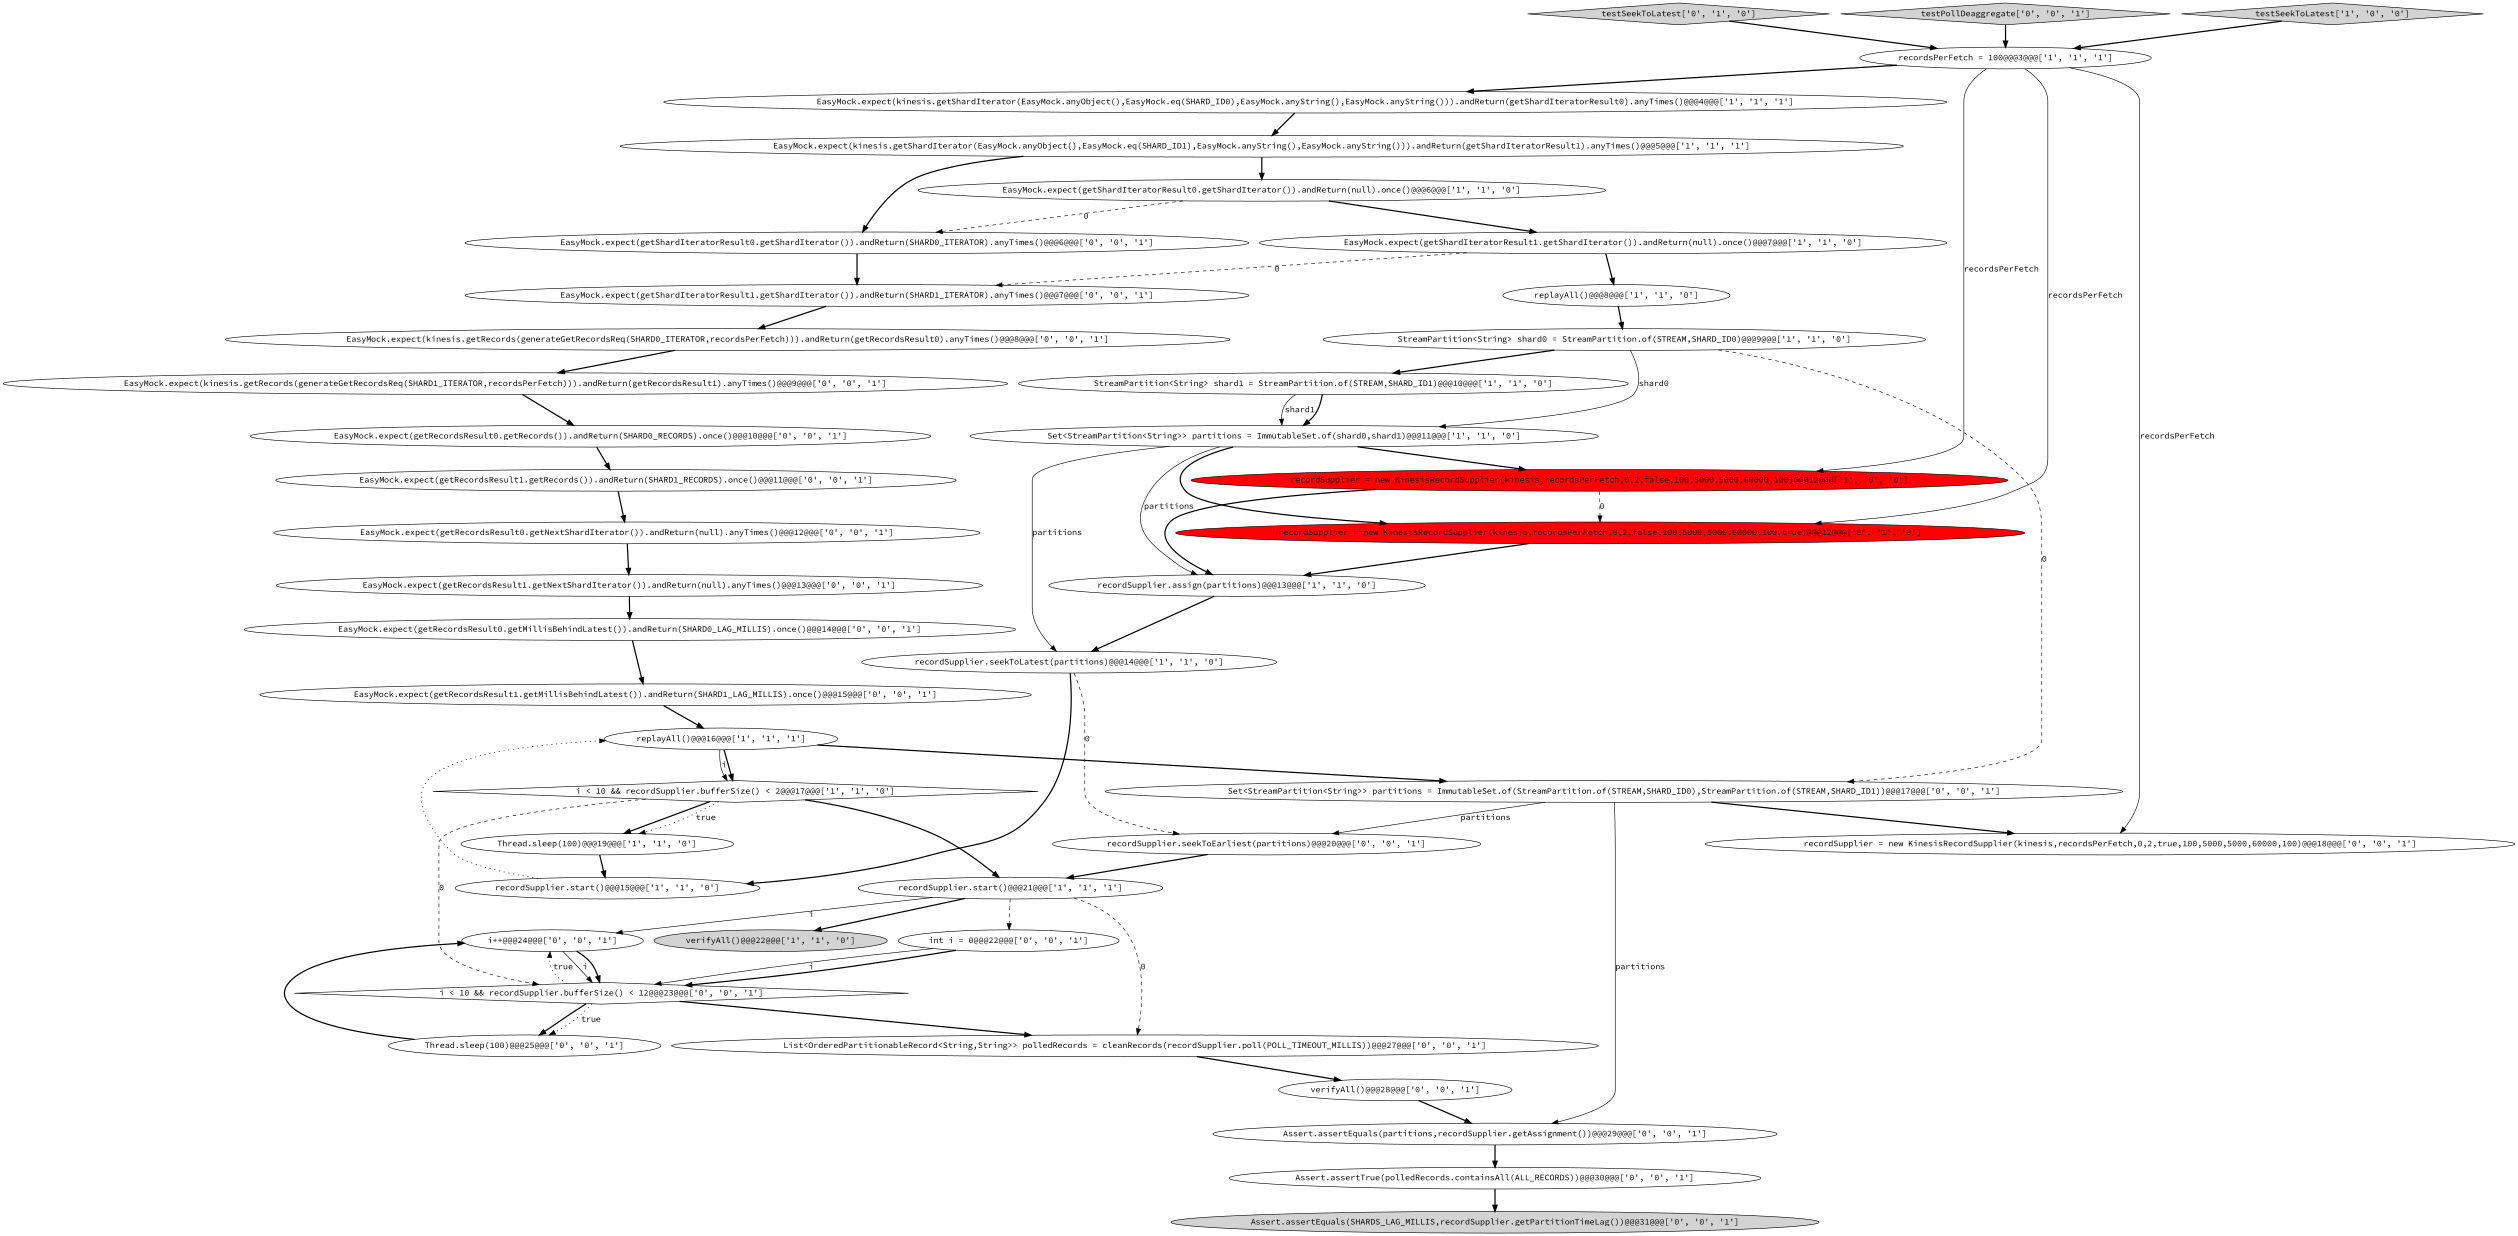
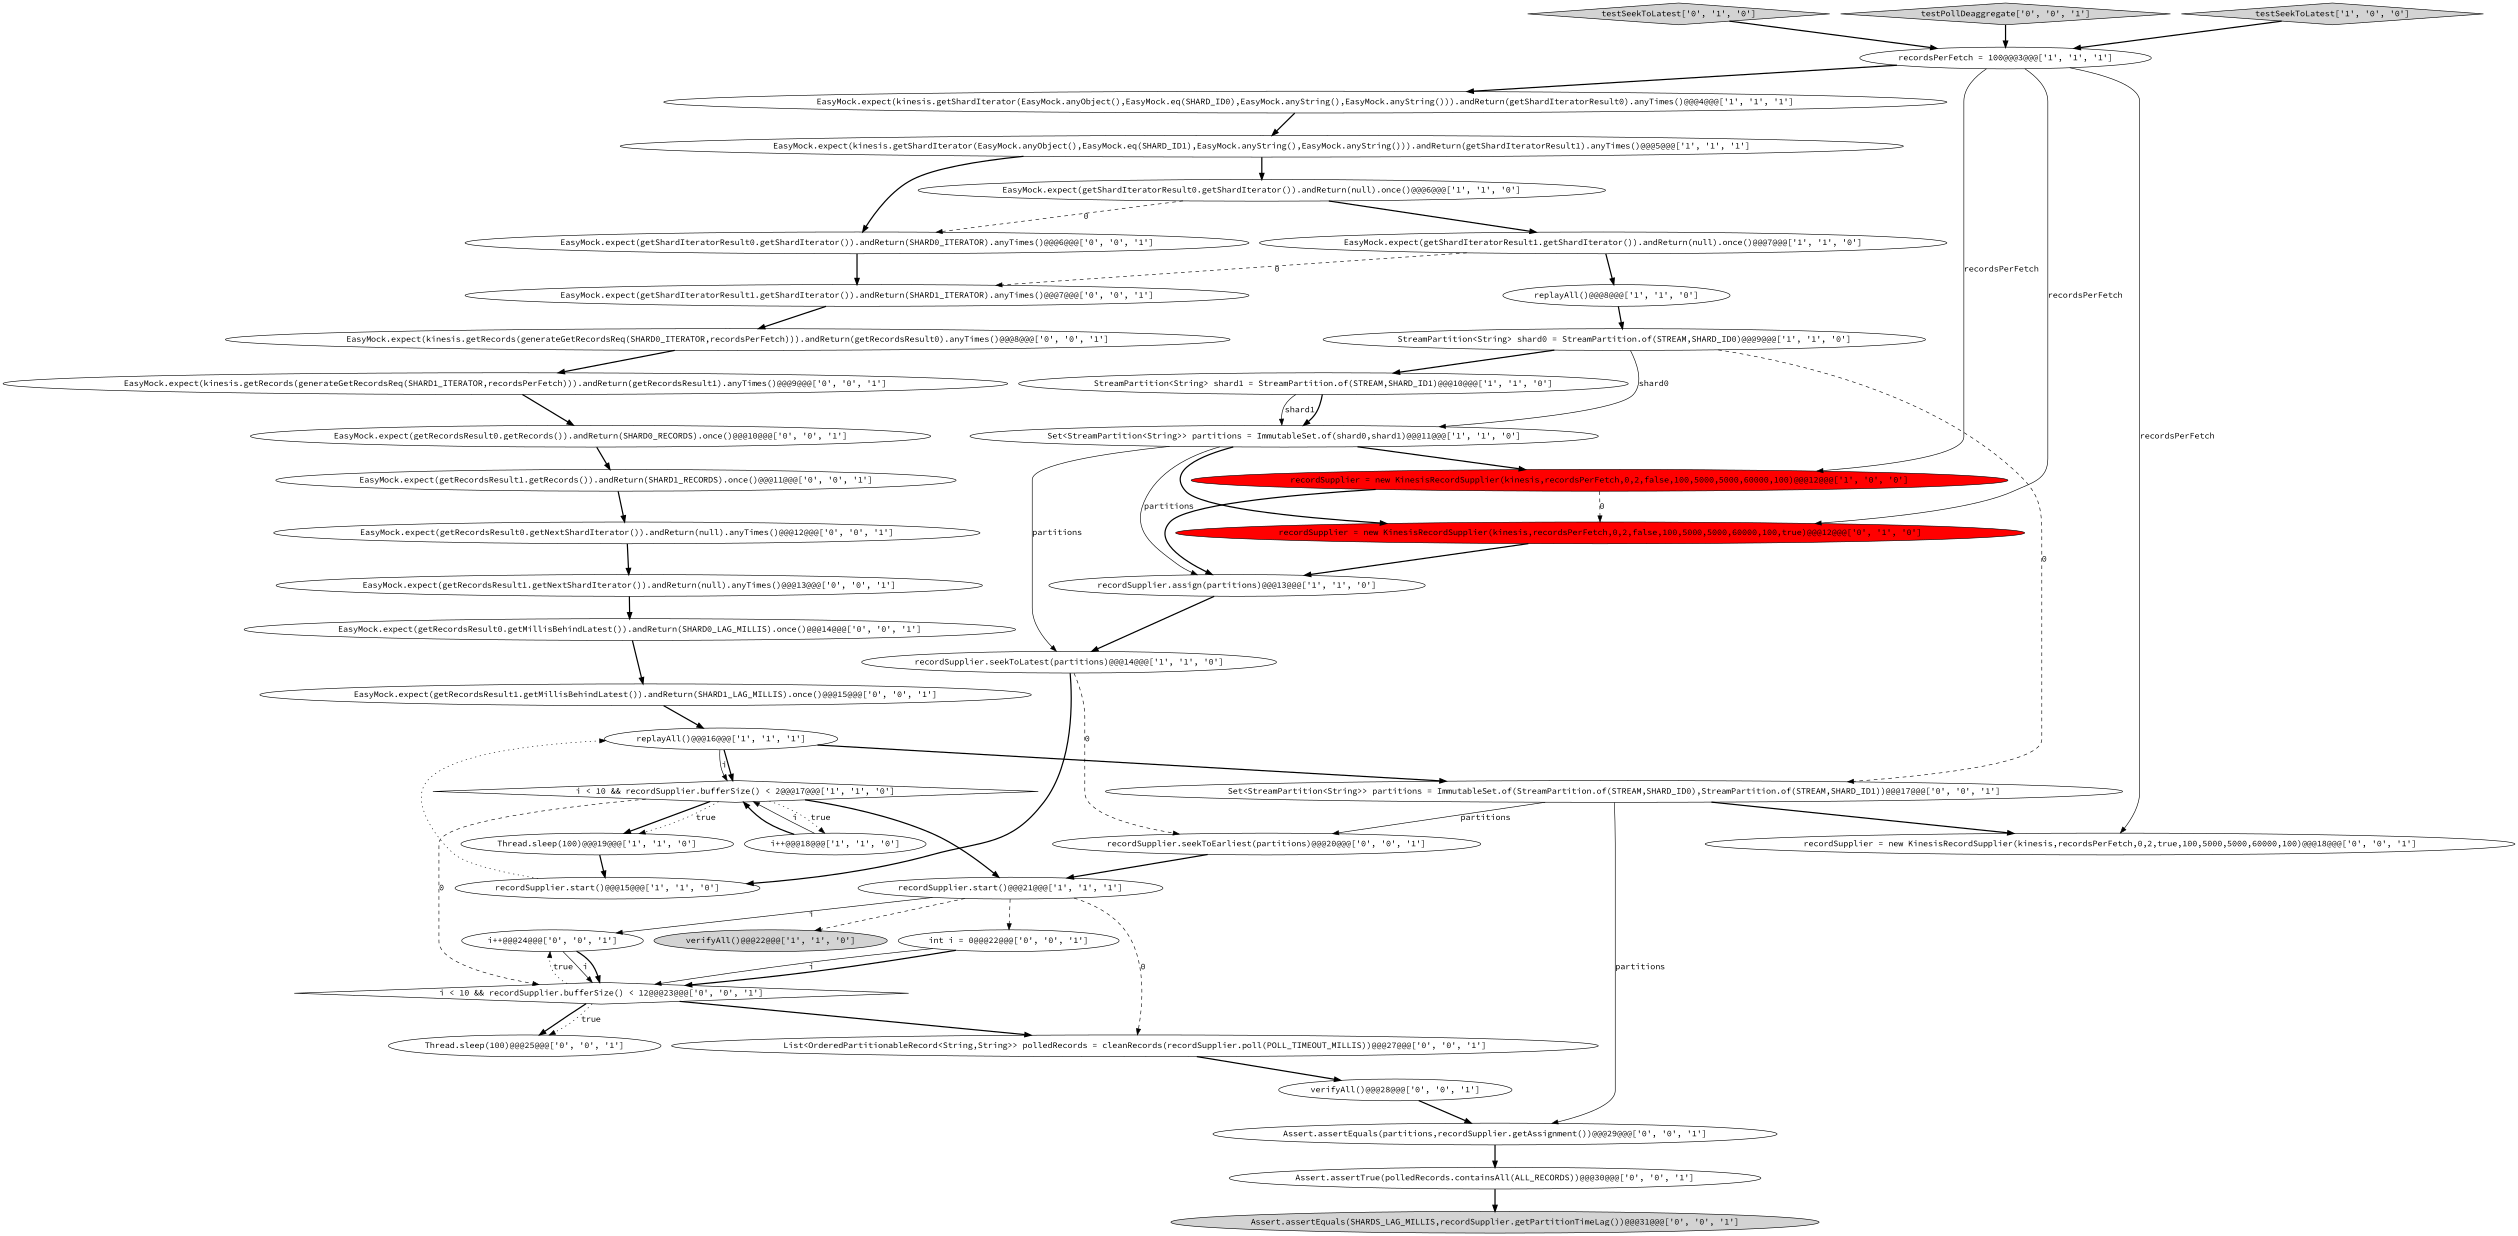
none -> (835, 844)
(893, 914) -> (893, 914)
(297, 976) -> none
